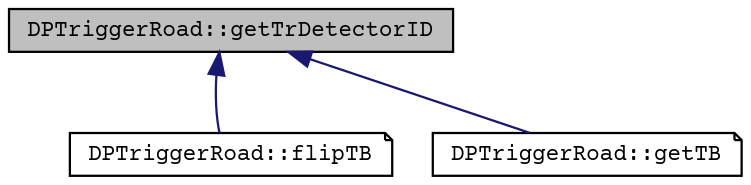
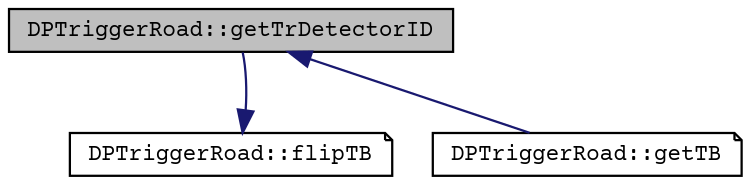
(216, 104) -> (246, 81)
